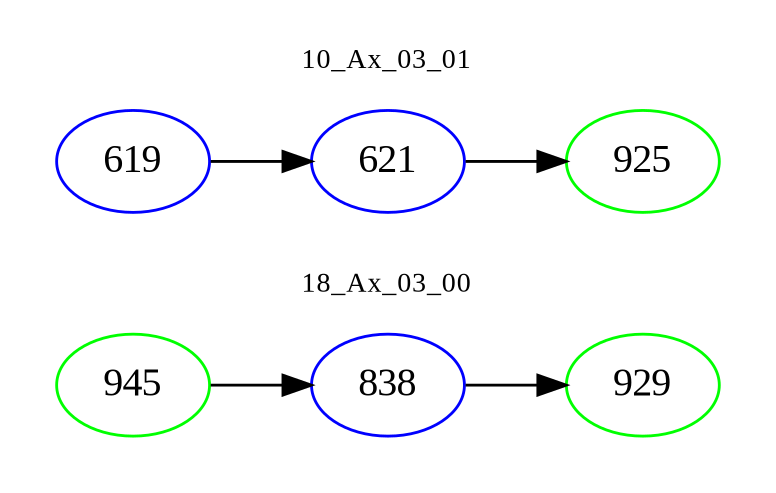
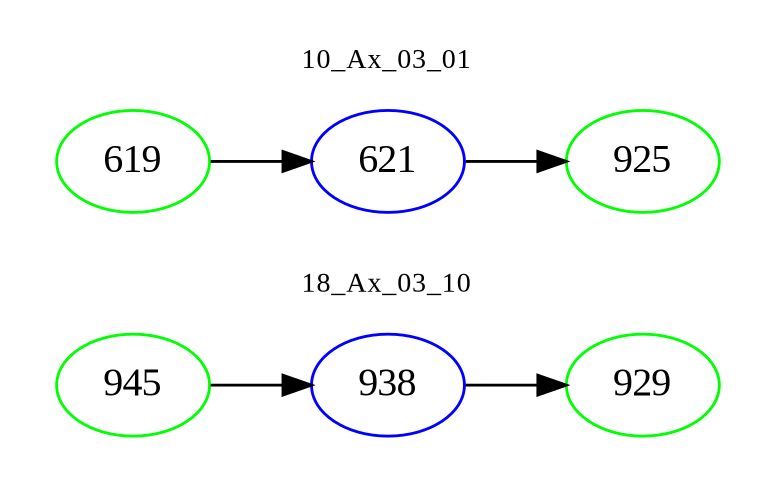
(133, 161) -> (133, 161)
(388, 285) -> (388, 285)
(388, 385) -> (388, 385)
